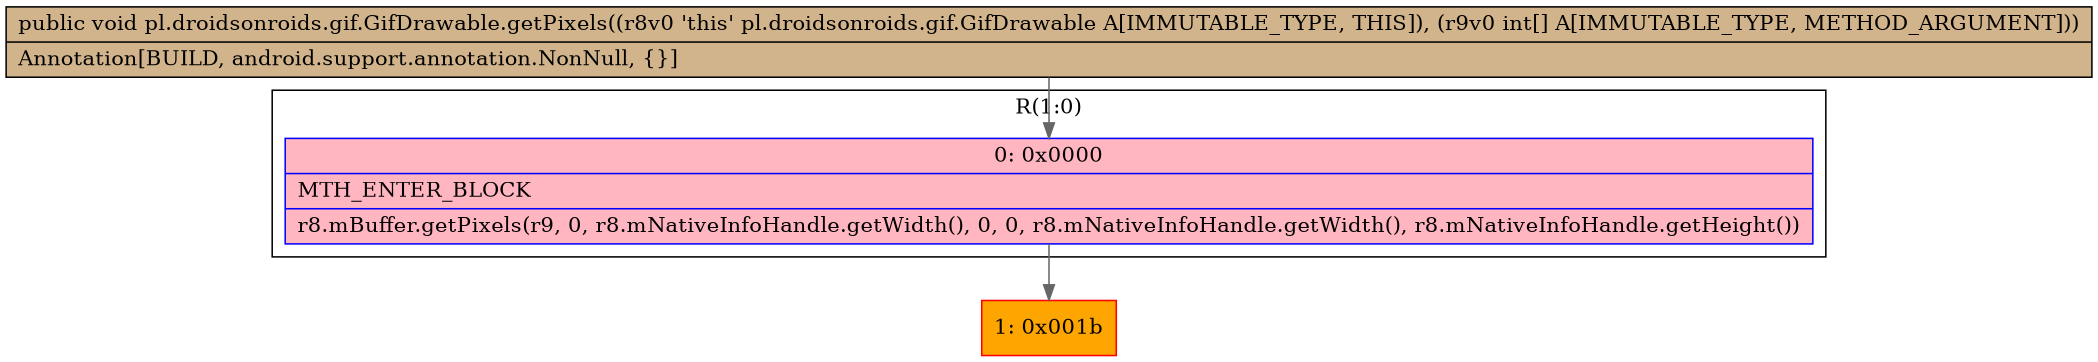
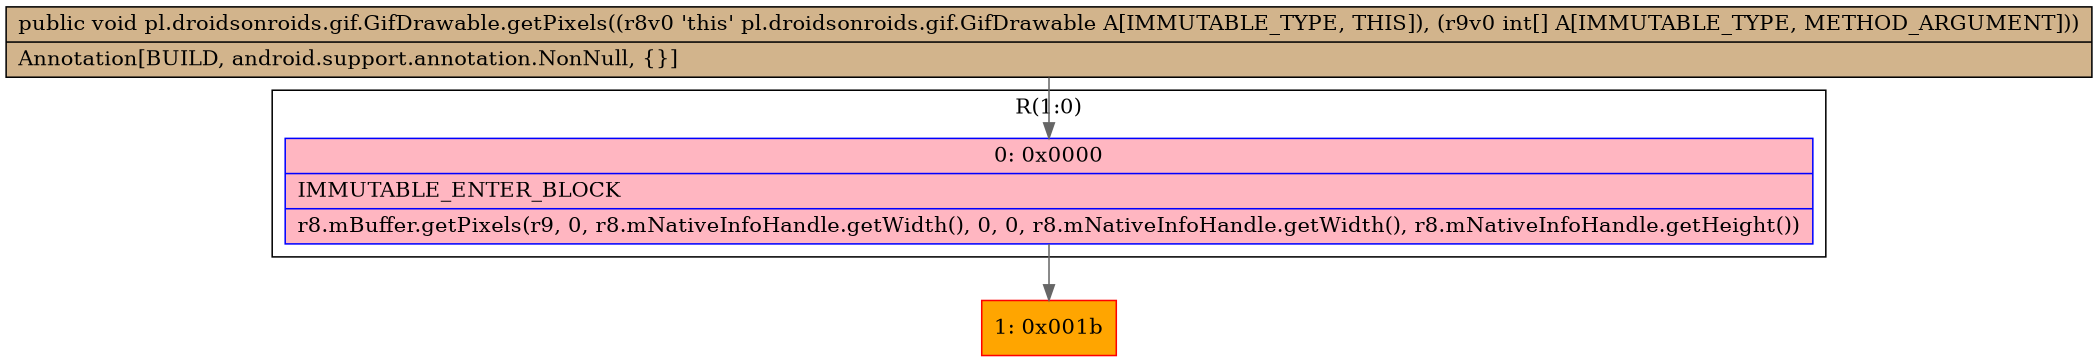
(415, 190) -> (460, 190)
